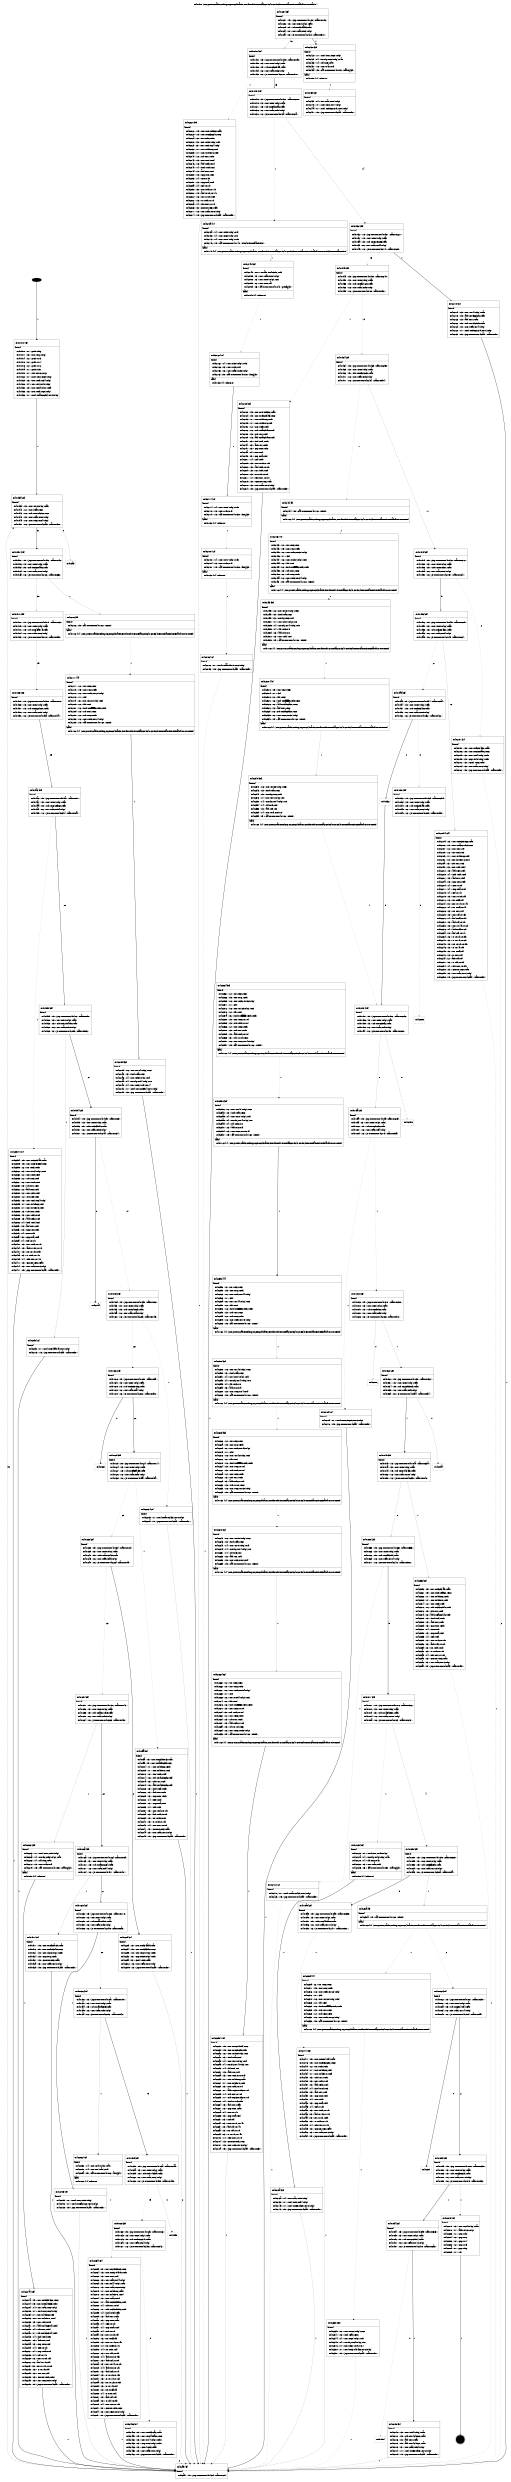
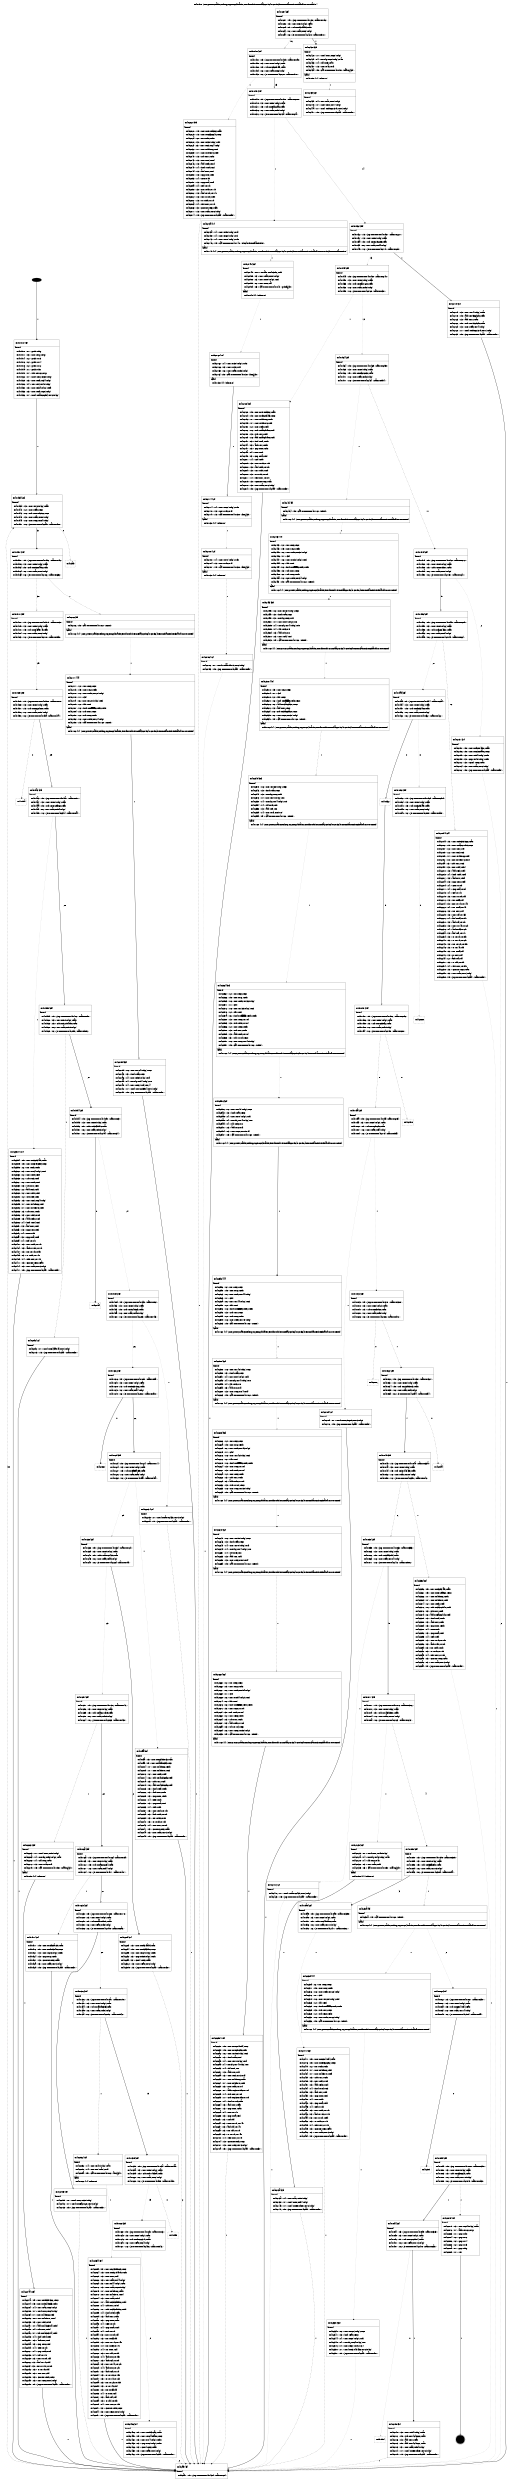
none -> (21, 802)
(349, 916) -> (298, 905)
(460, 2086) -> none
